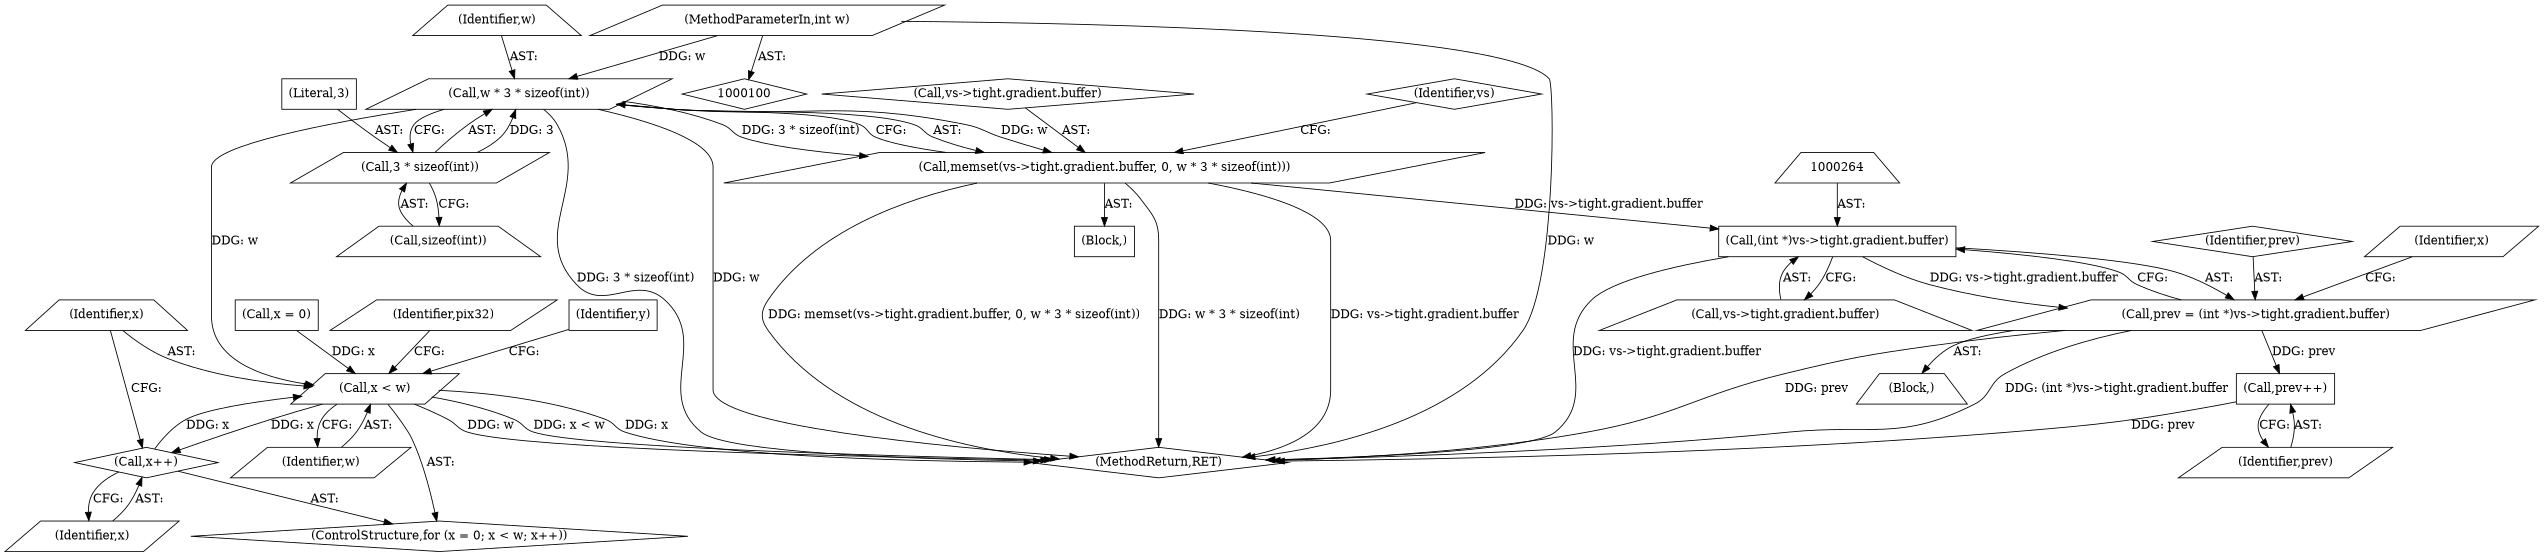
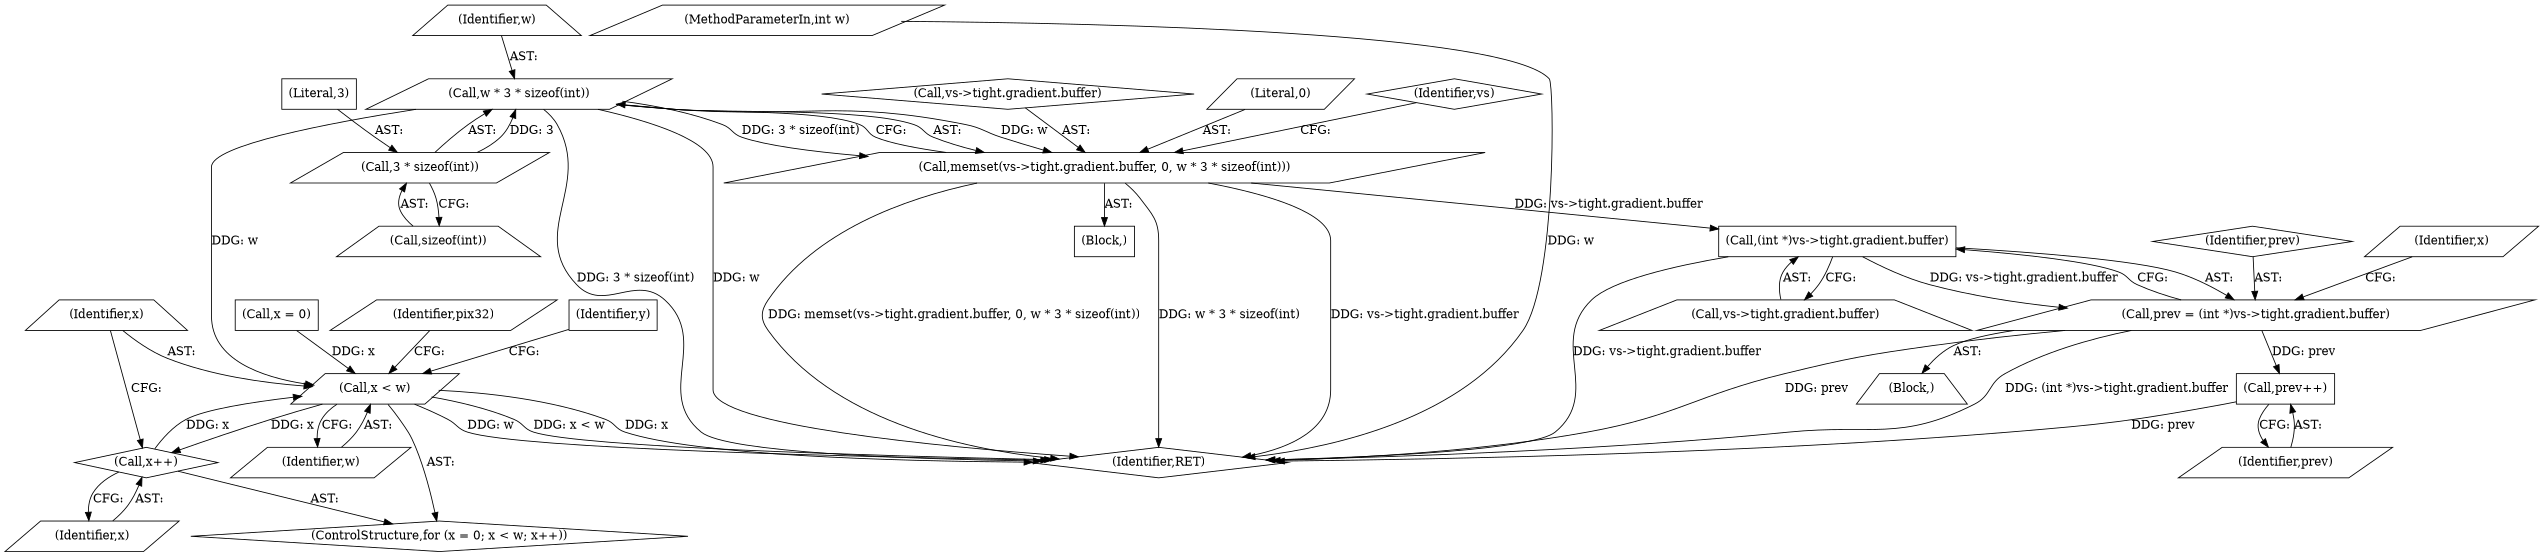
(647, 56) -> none
(744, 94) -> none
none -> (1281, 94)
(419, 120) -> none
(1837, 168) -> none
(1159, 463) -> (1159, 463)
